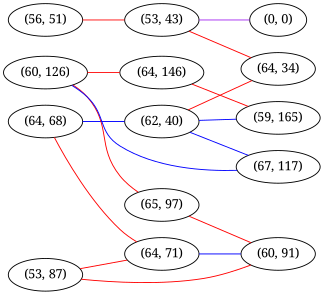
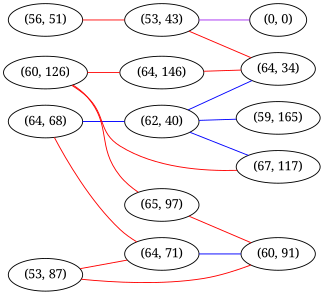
(227, 98) -> (222, 71)
(212, 99) -> (220, 95)
(139, 155) -> (139, 155)
